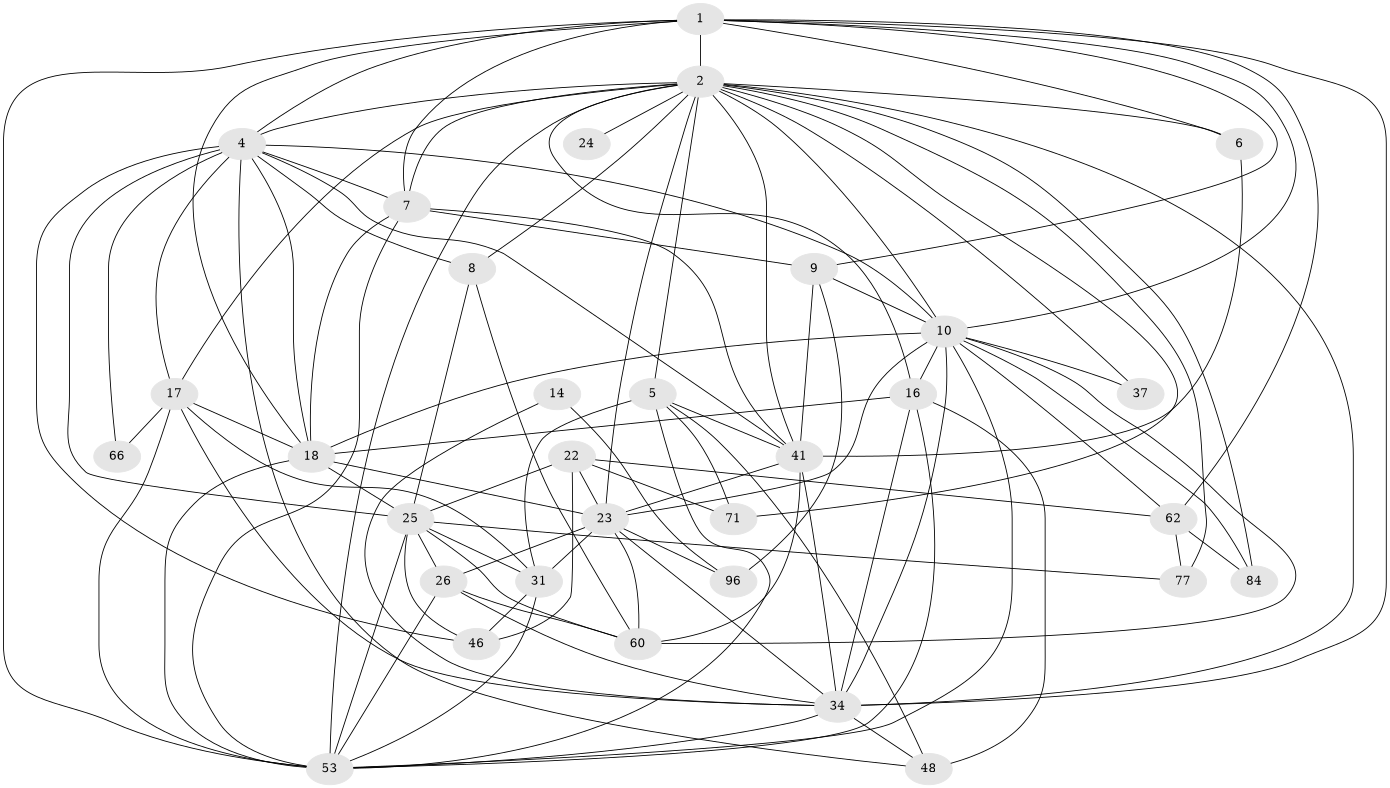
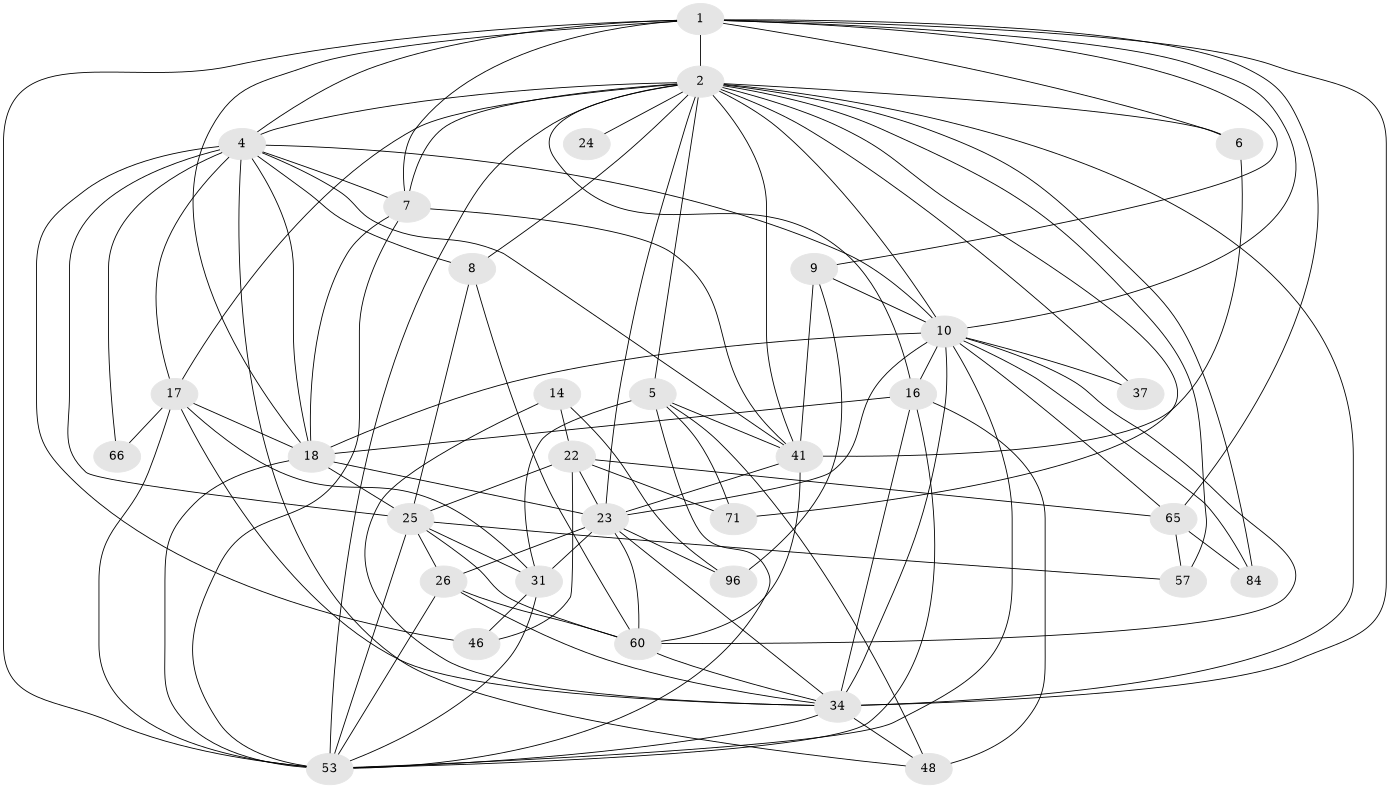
(611, 238) -> none
none -> (563, 419)
(1174, 519) -> (1174, 519)
(820, 581) -> (736, 679)
(1183, 582) -> (1183, 582)
(411, 595) -> none
